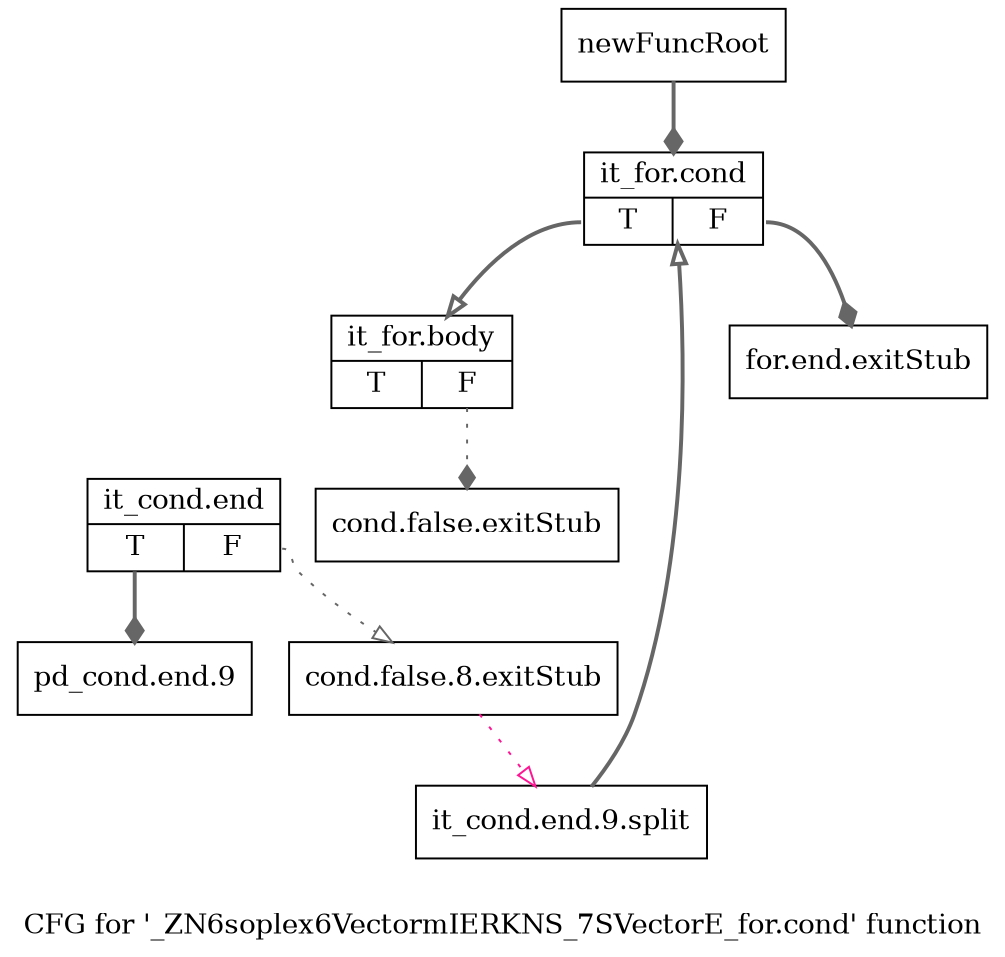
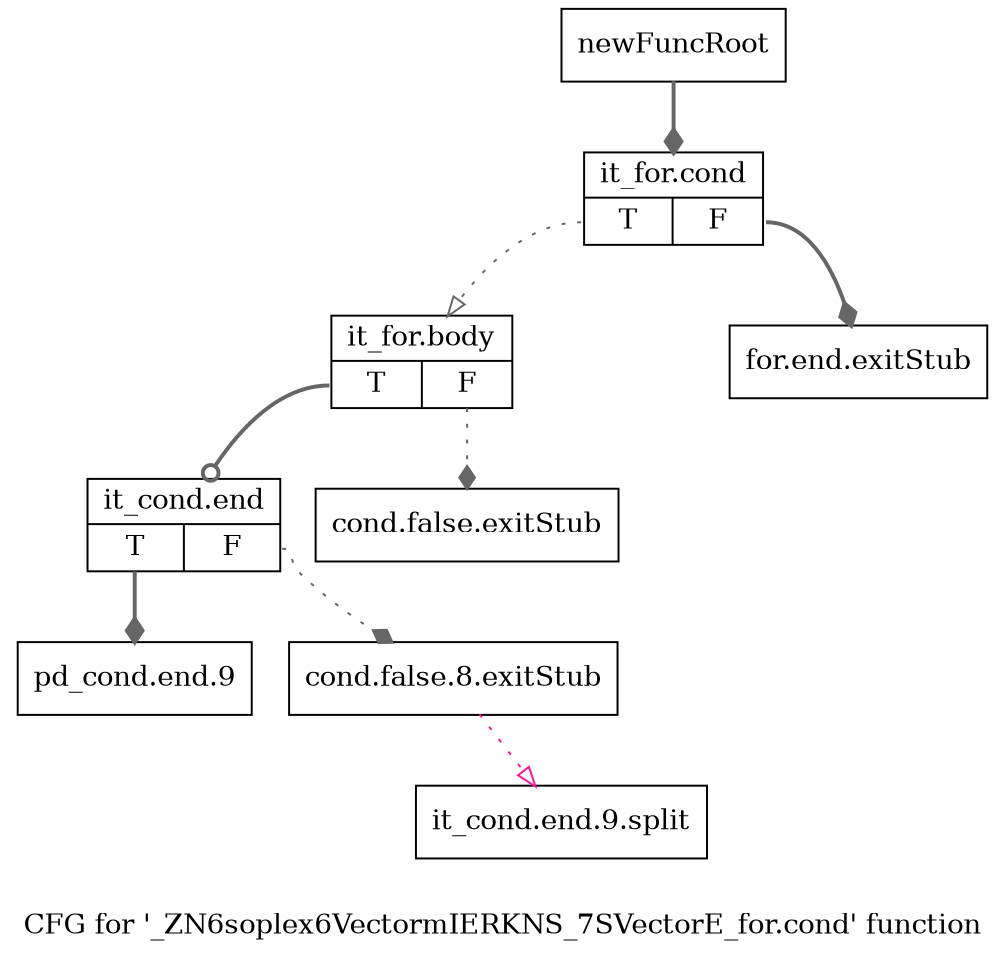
(512, 247) -> (512, 247)
none -> (263, 412)
(674, 533) -> none
(324, 594) -> (324, 594)
